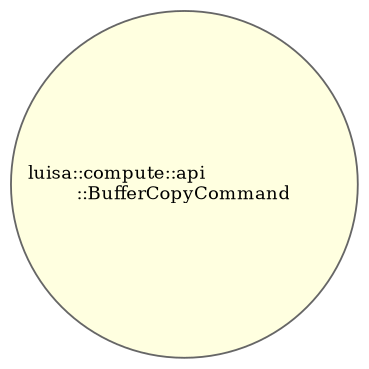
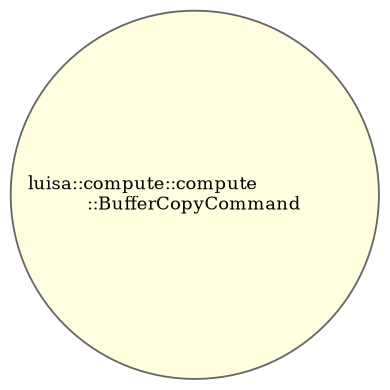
(184, 184) -> (195, 195)
